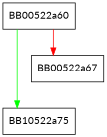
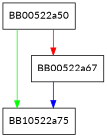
(39, 16) -> (39, 16)
none -> (53, 91)
